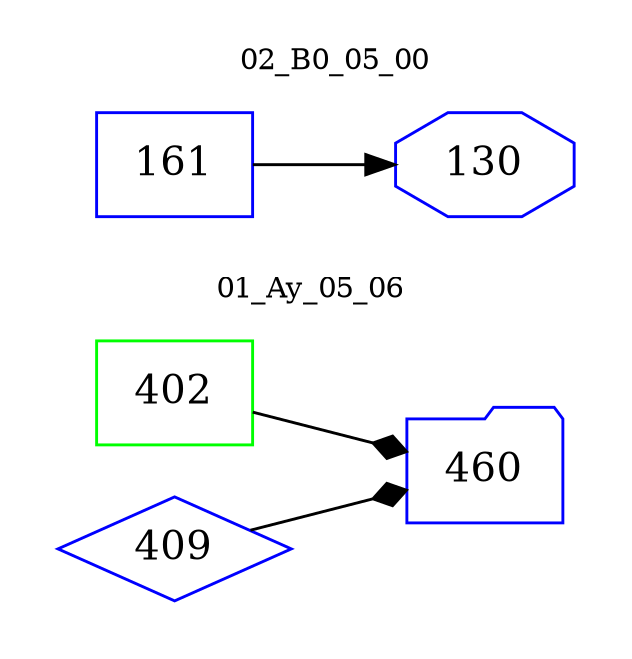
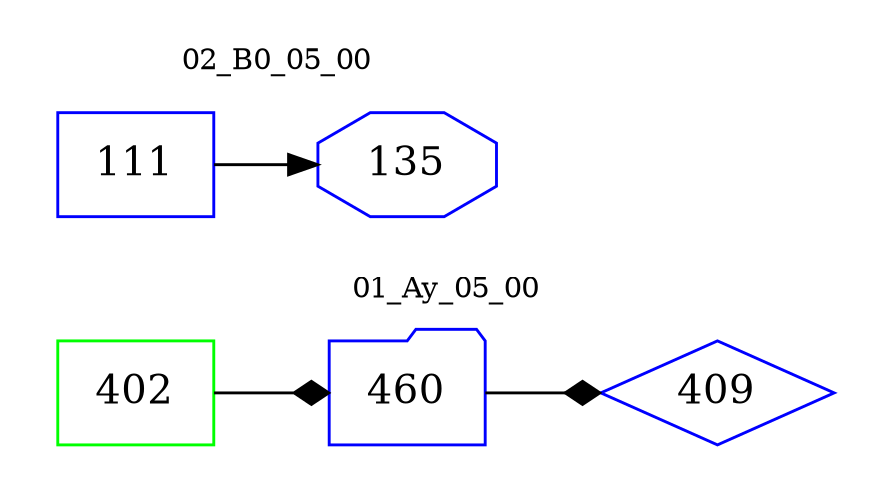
(175, 165) -> (136, 165)
(485, 165) -> (407, 165)
(310, 290) -> (446, 290)
(311, 515) -> (525, 393)
